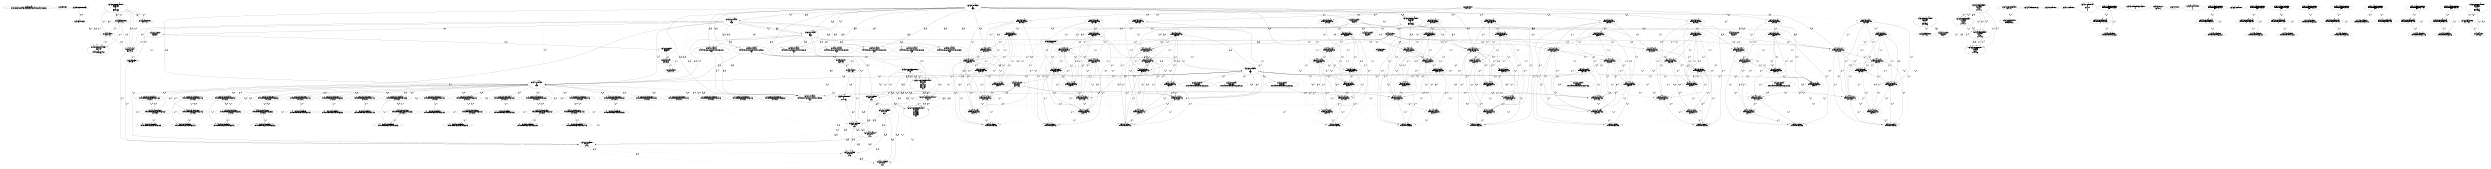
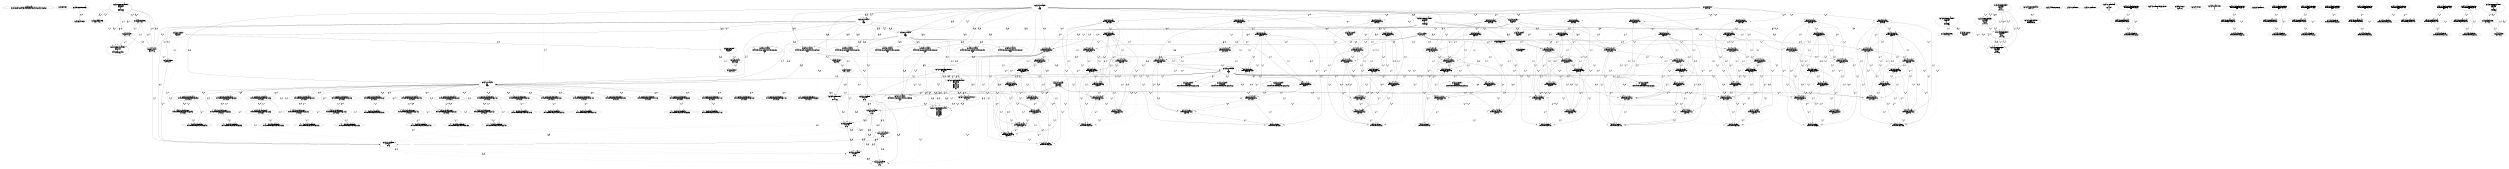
(1479, 35) -> (1043, 55)
